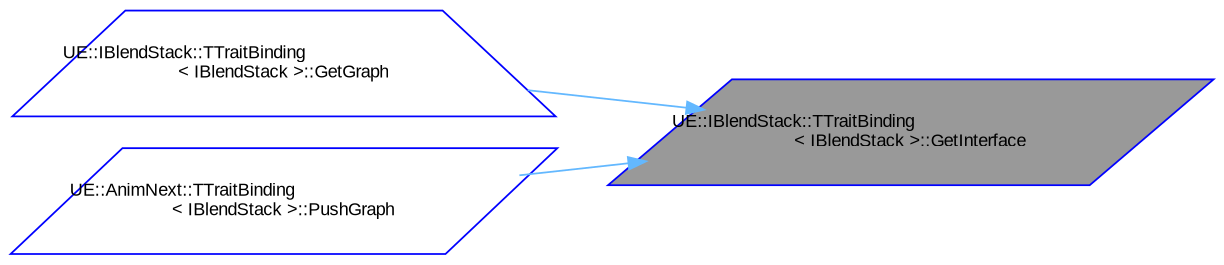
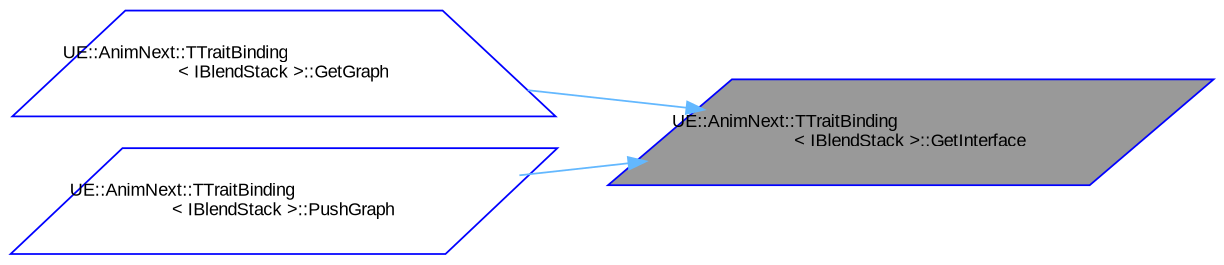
(284, 64) -> (284, 64)
(911, 132) -> (911, 132)
